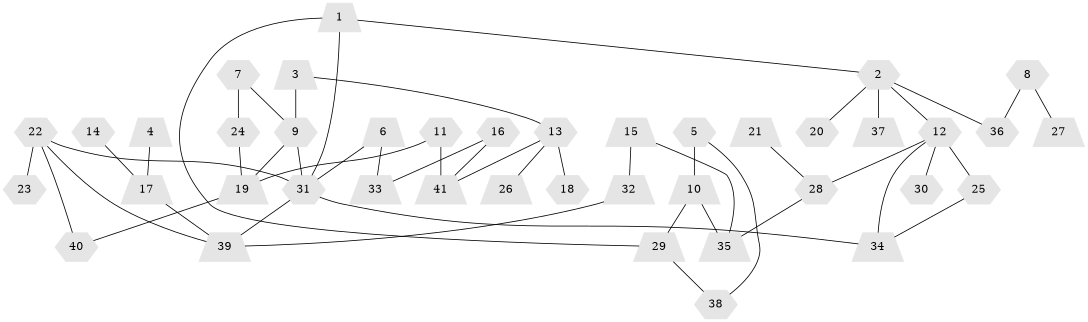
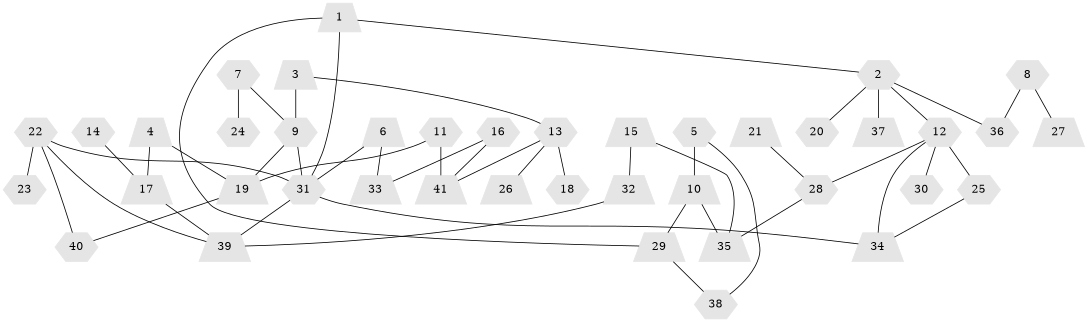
(240, 161) -> (207, 167)
